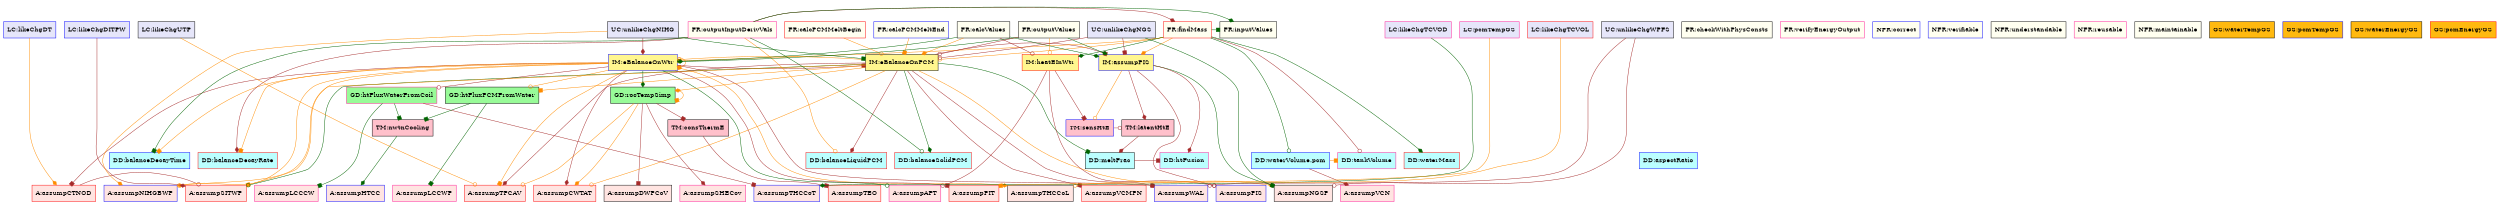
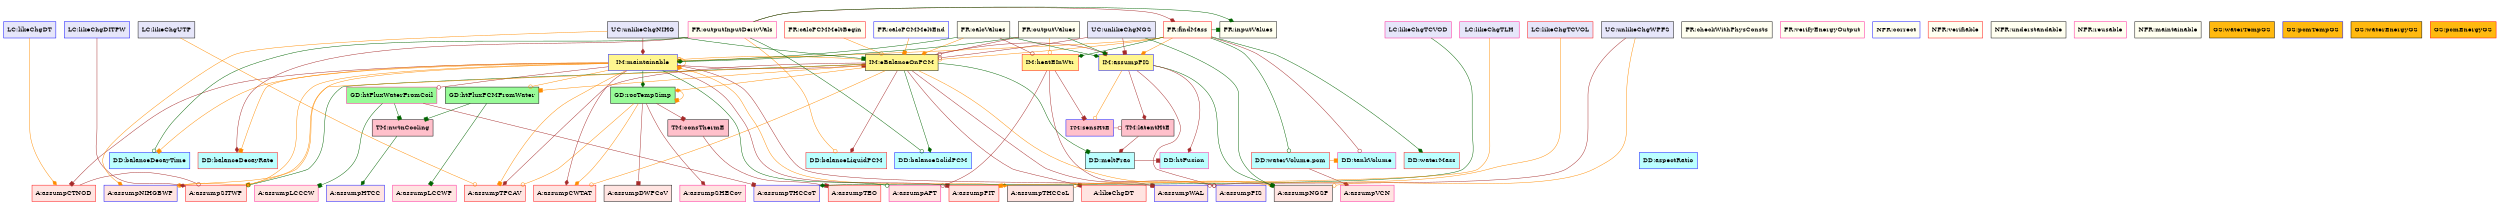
(1489, 30) -> (1489, 30)
(1955, 30) -> (1955, 30)
(403, 43) -> (403, 43)
(643, 63) -> (643, 63)
(933, 161) -> (933, 161)
(1291, 161) -> (1291, 161)
(1539, 181) -> (1539, 181)
(1114, 193) -> (1114, 193)
